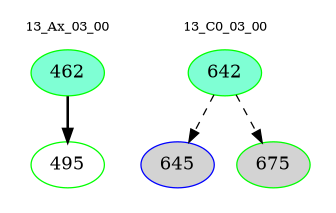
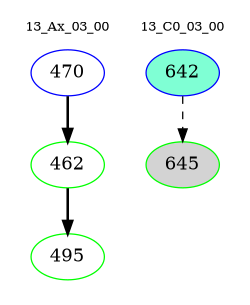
none -> (68, 73)
(68, 73) -> (68, 165)
(225, 73) -> (183, 73)
(178, 165) -> (183, 165)
(273, 165) -> none
